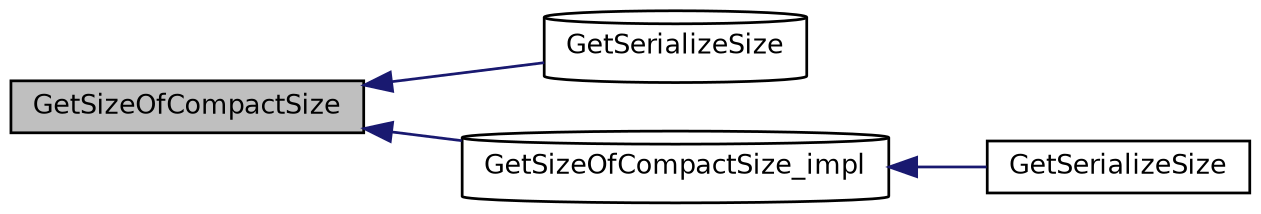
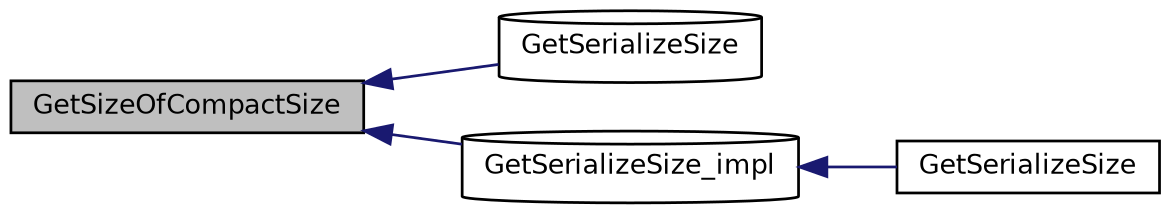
(675, 167) -> (630, 167)
